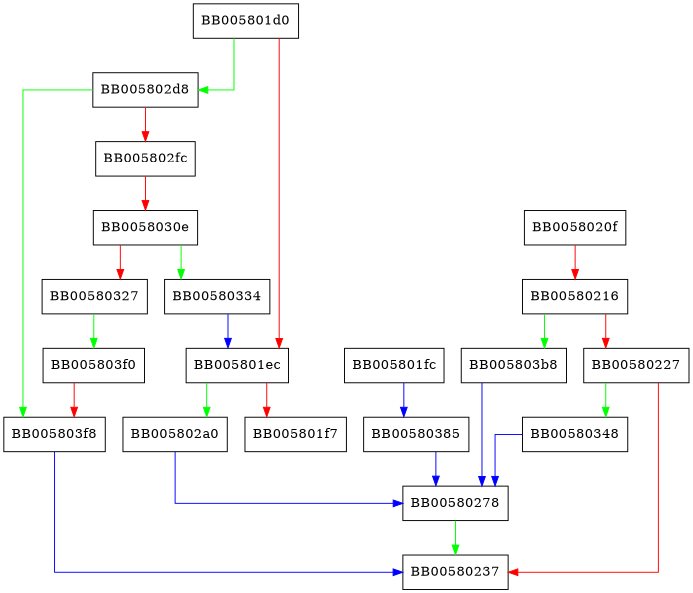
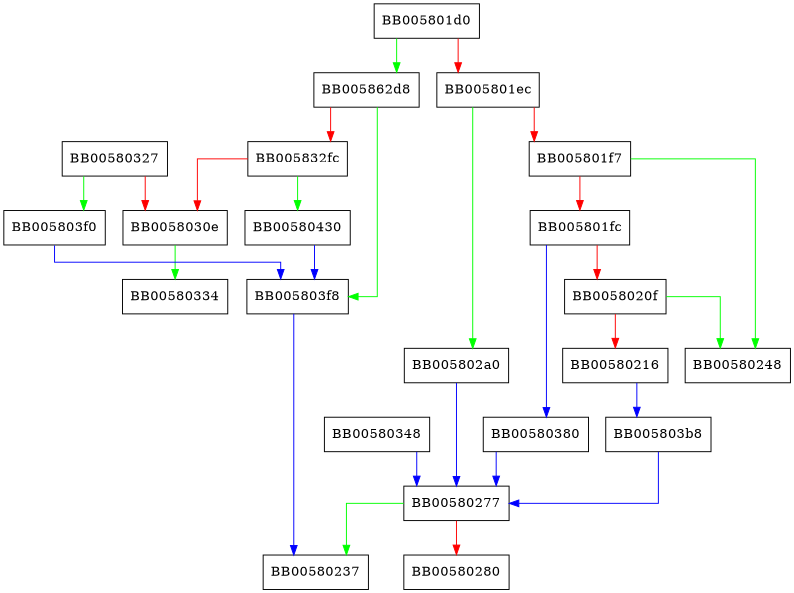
(145, 90) -> (367, 90)
(145, 159) -> (298, 159)
none -> (580, 188)
none -> (298, 228)
(120, 257) -> (145, 188)
none -> (597, 257)
(228, 326) -> none
(545, 326) -> (637, 395)
(636, 366) -> none
none -> (738, 366)
(74, 395) -> (163, 262)
(416, 434) -> (536, 434)
(456, 503) -> (456, 503)
none -> (456, 572)
